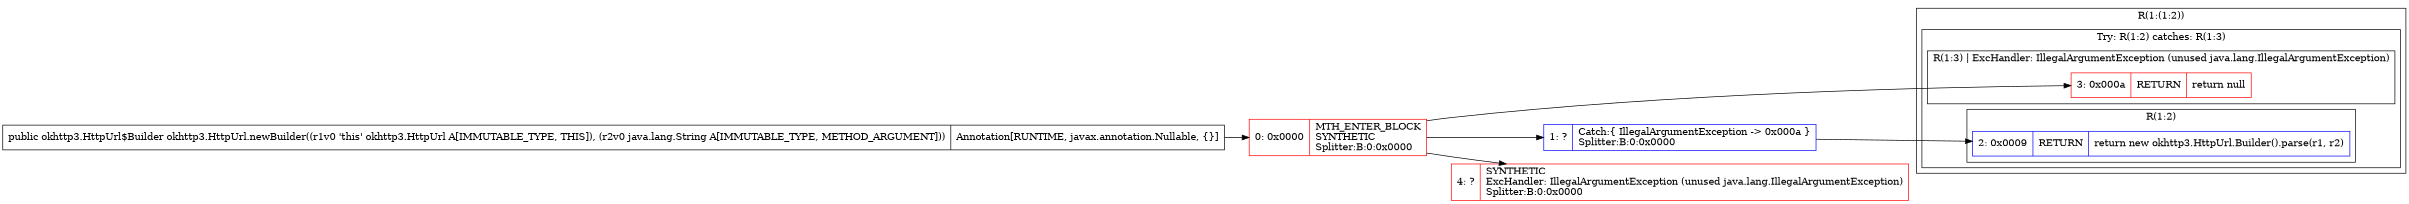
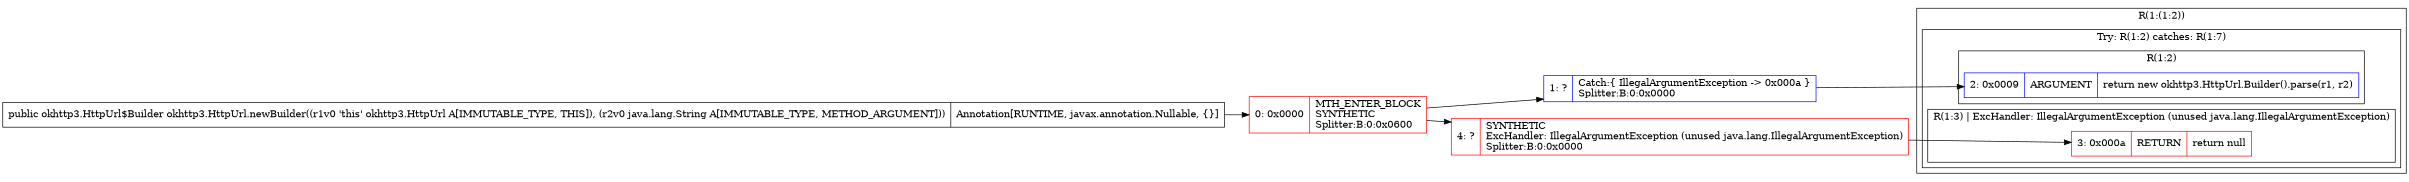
(2161, 37) -> (2162, 37)
(1745, 95) -> (1986, 141)
(2061, 143) -> (2061, 85)
(1364, 147) -> (1364, 125)
